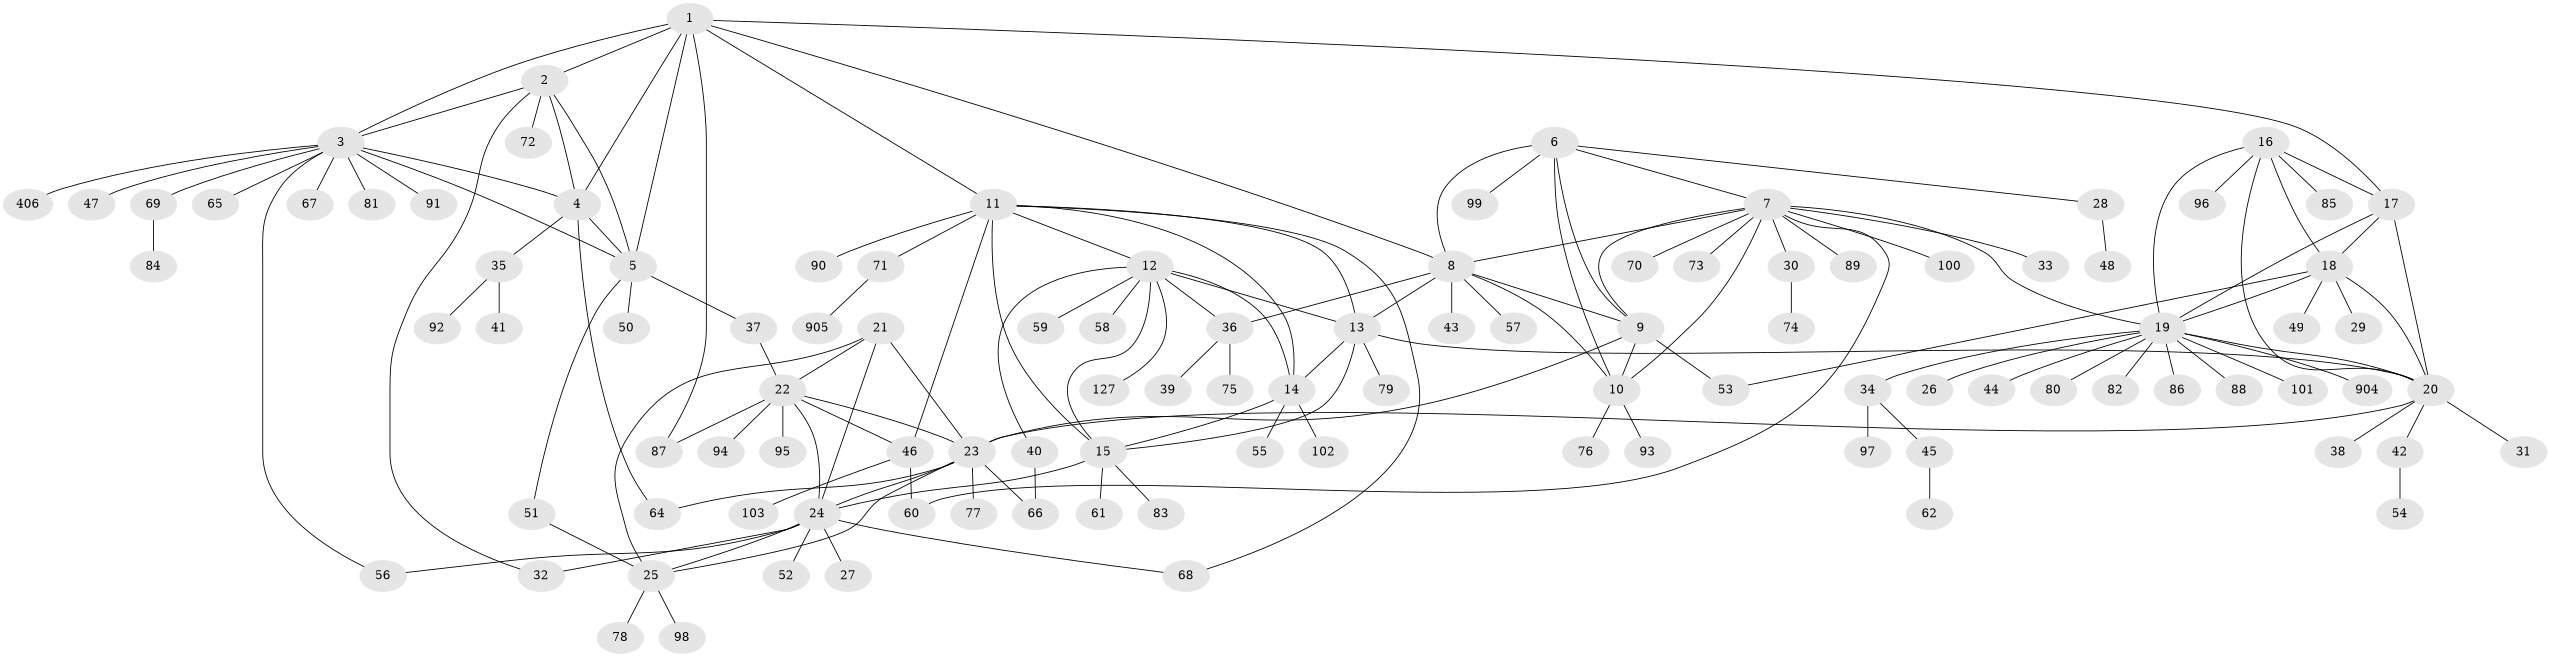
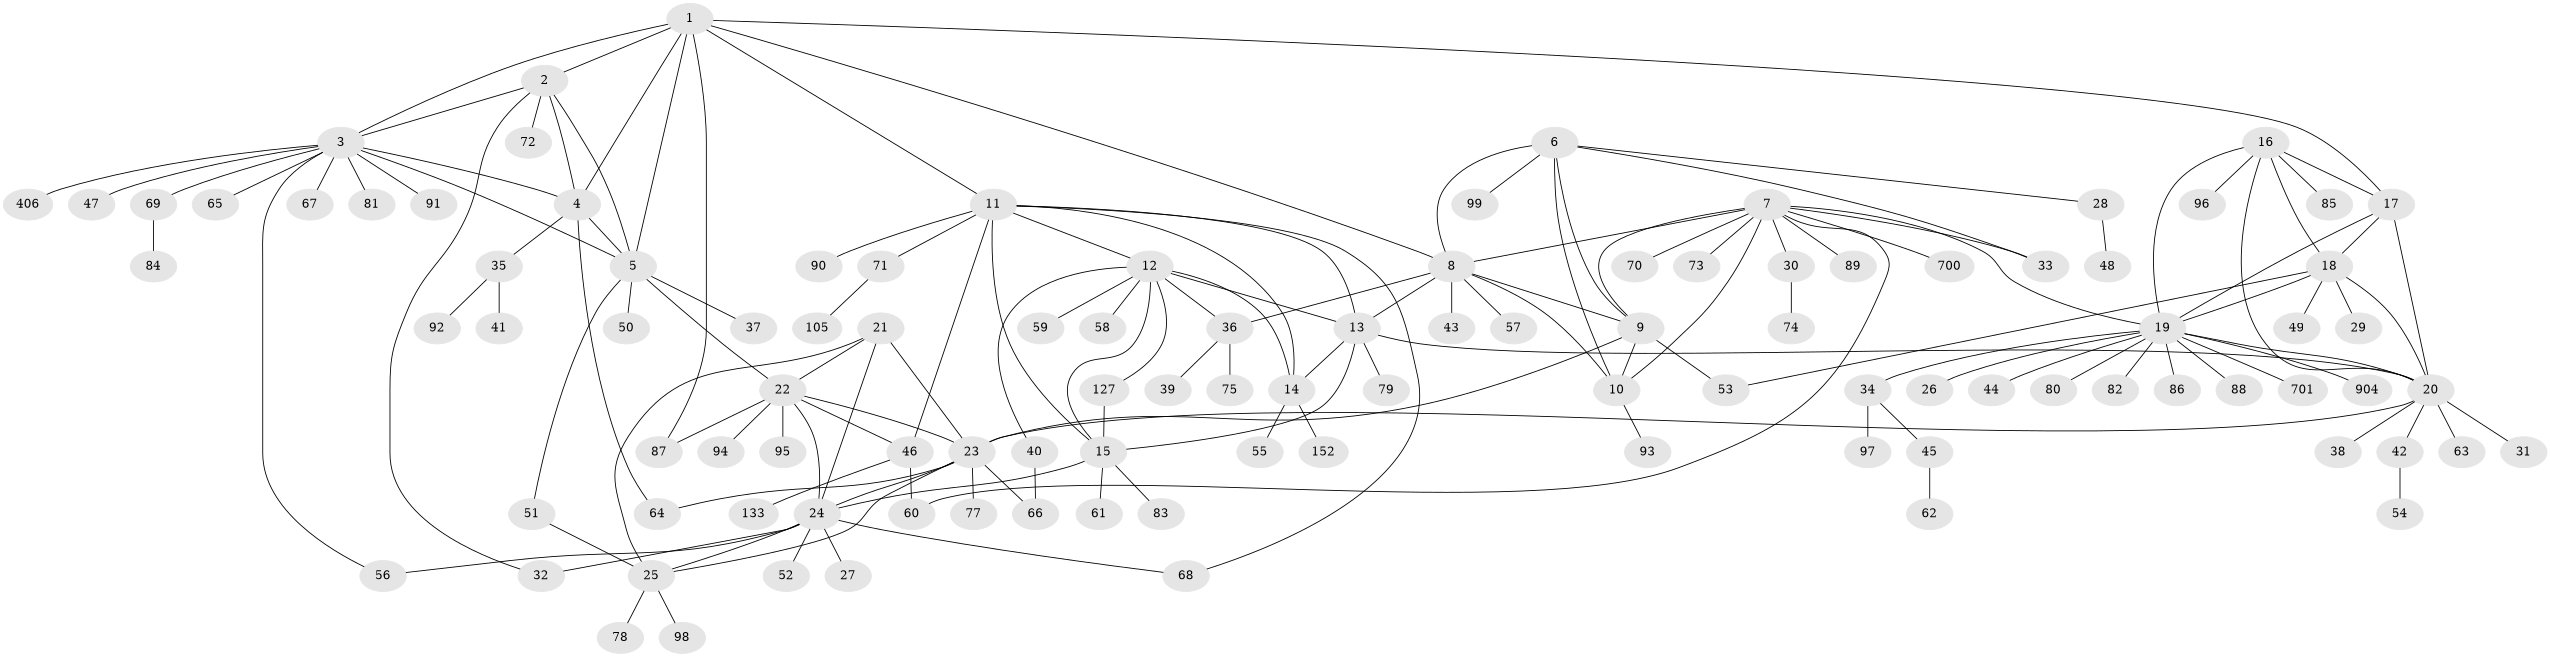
(1661, 174) -> (1805, 191)
(1950, 267) -> (1950, 267)
(817, 328) -> (817, 328)
(768, 358) -> (700, 325)
(2303, 390) -> (2303, 390)
(1200, 426) -> (1104, 414)
(1324, 452) -> (1324, 452)
(1586, 452) -> none
none -> (2462, 452)
(754, 514) -> (754, 514)
